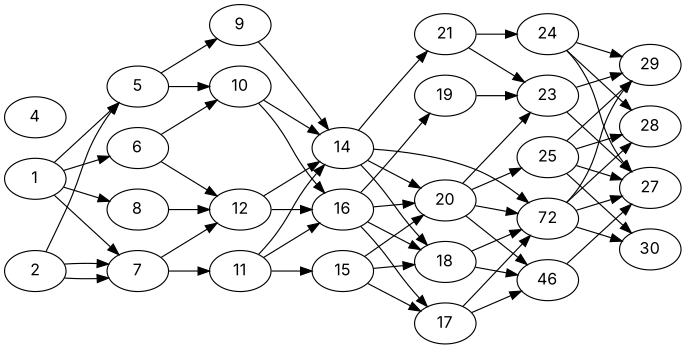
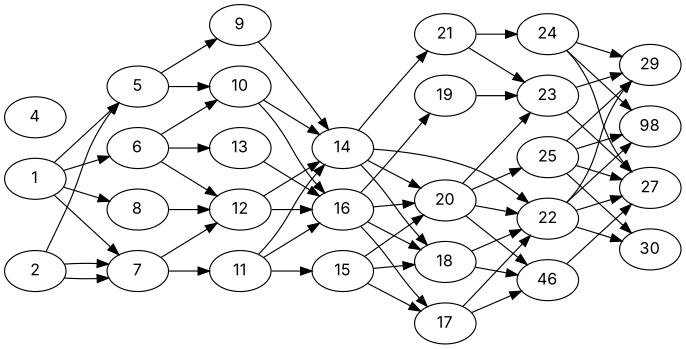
(650, 126) -> (650, 126)
none -> (240, 148)
(548, 219) -> (548, 219)
